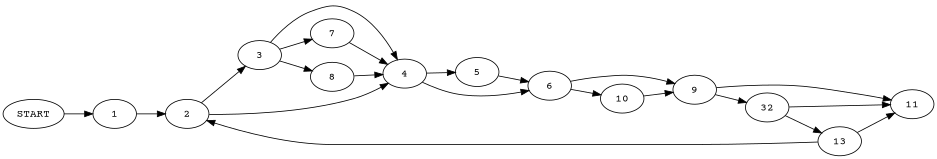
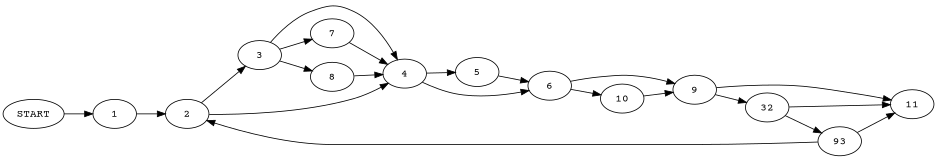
(840, 141) -> (840, 141)
